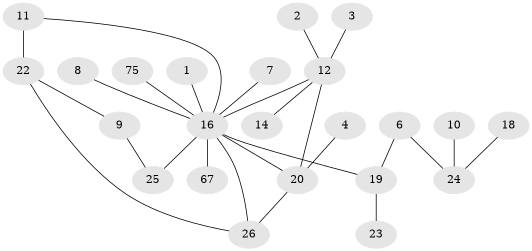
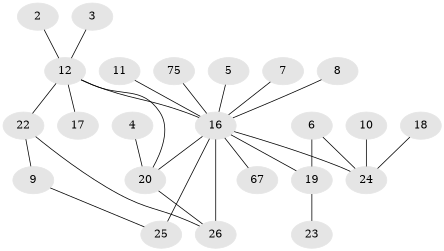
(23, 44) -> (44, 98)
(187, 71) -> (229, 71)
(262, 126) -> (78, 126)
none -> (293, 150)
